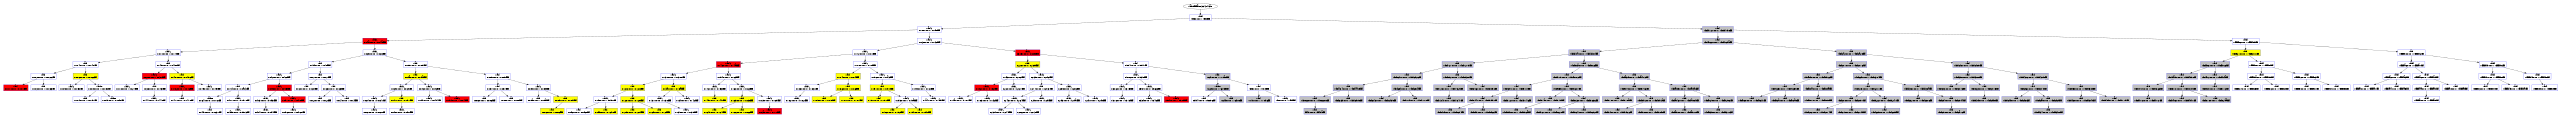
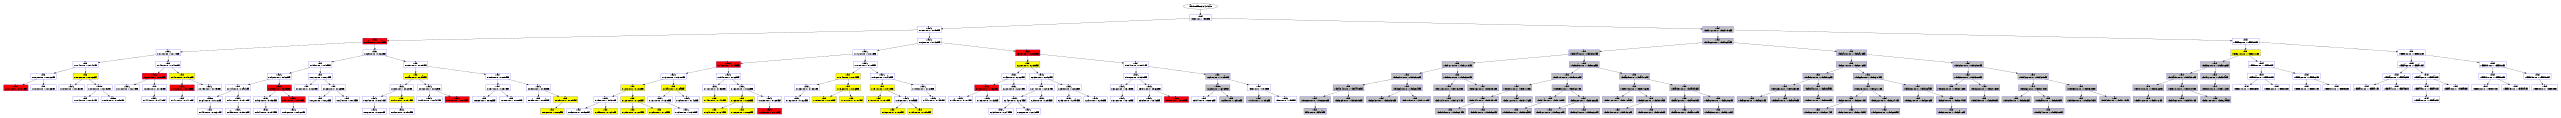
(1200, 6) -> (1200, 6)
